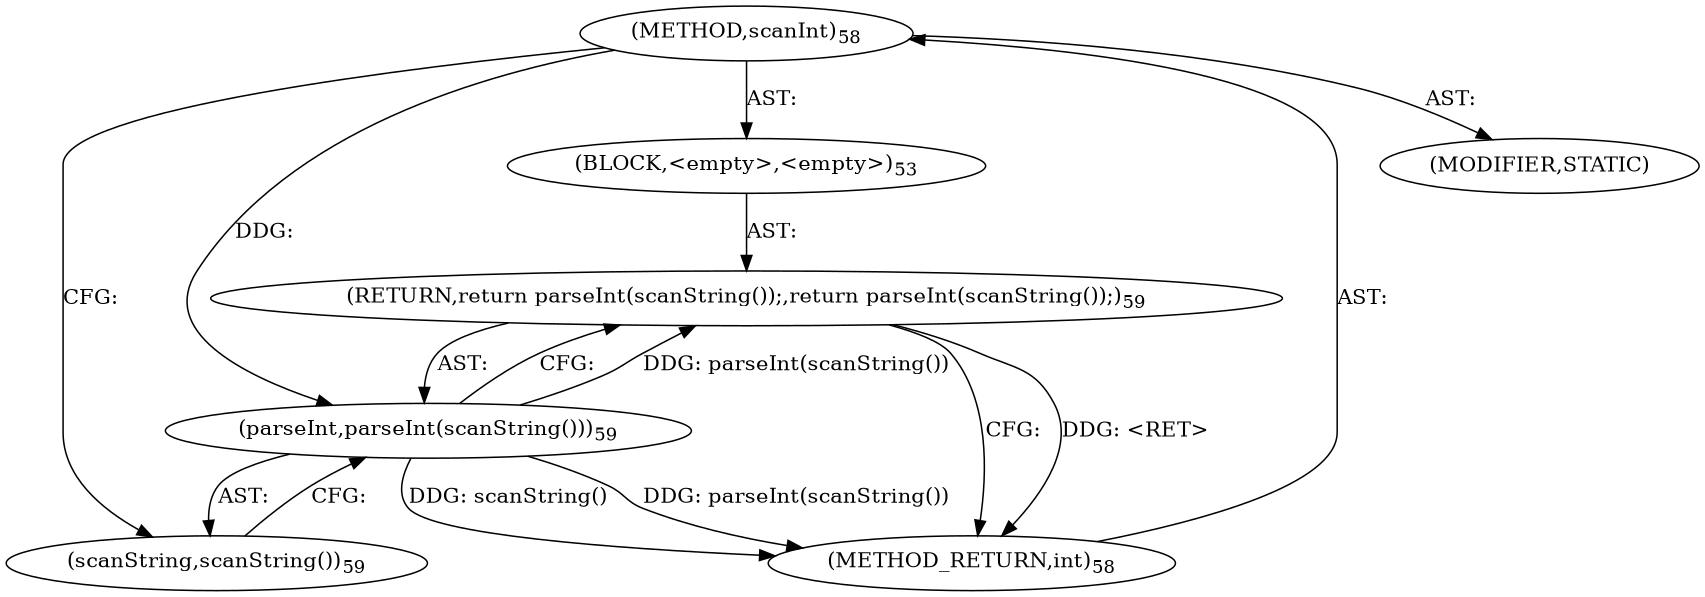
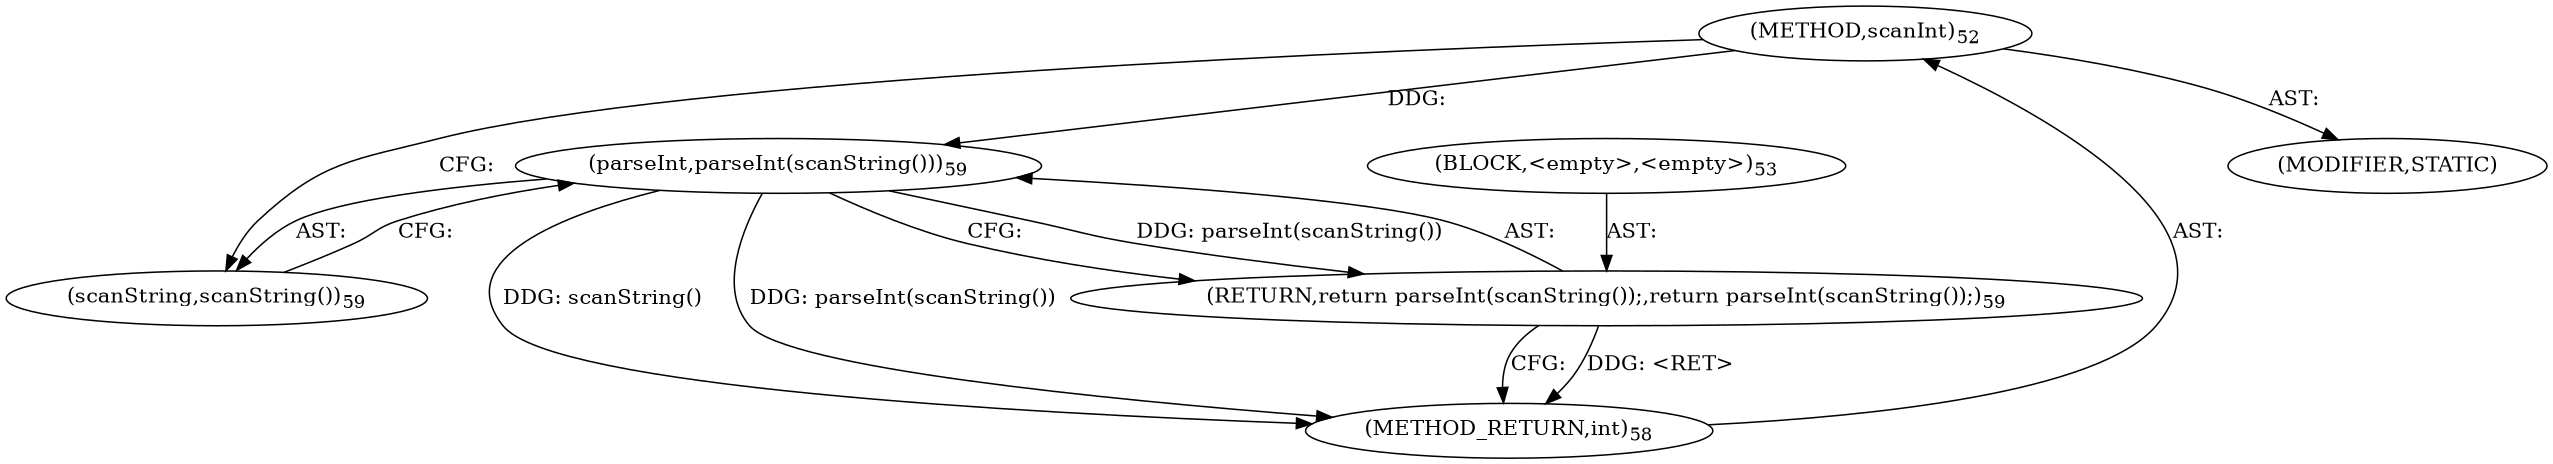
(850, 31) -> (1969, 31)
(747, 92) -> none
